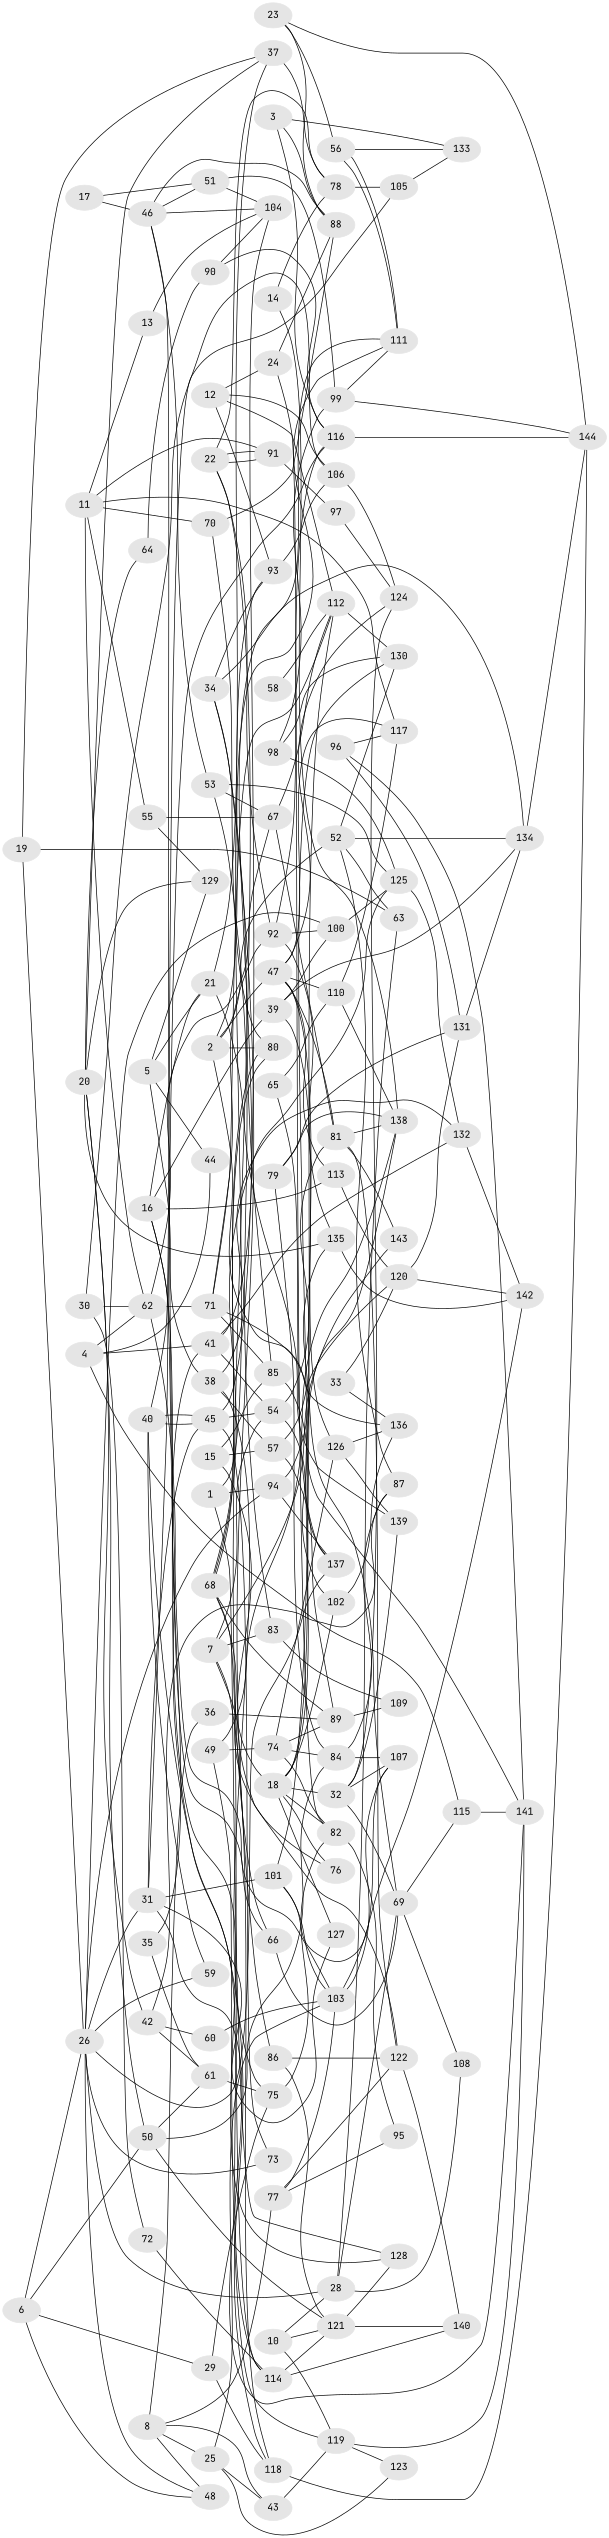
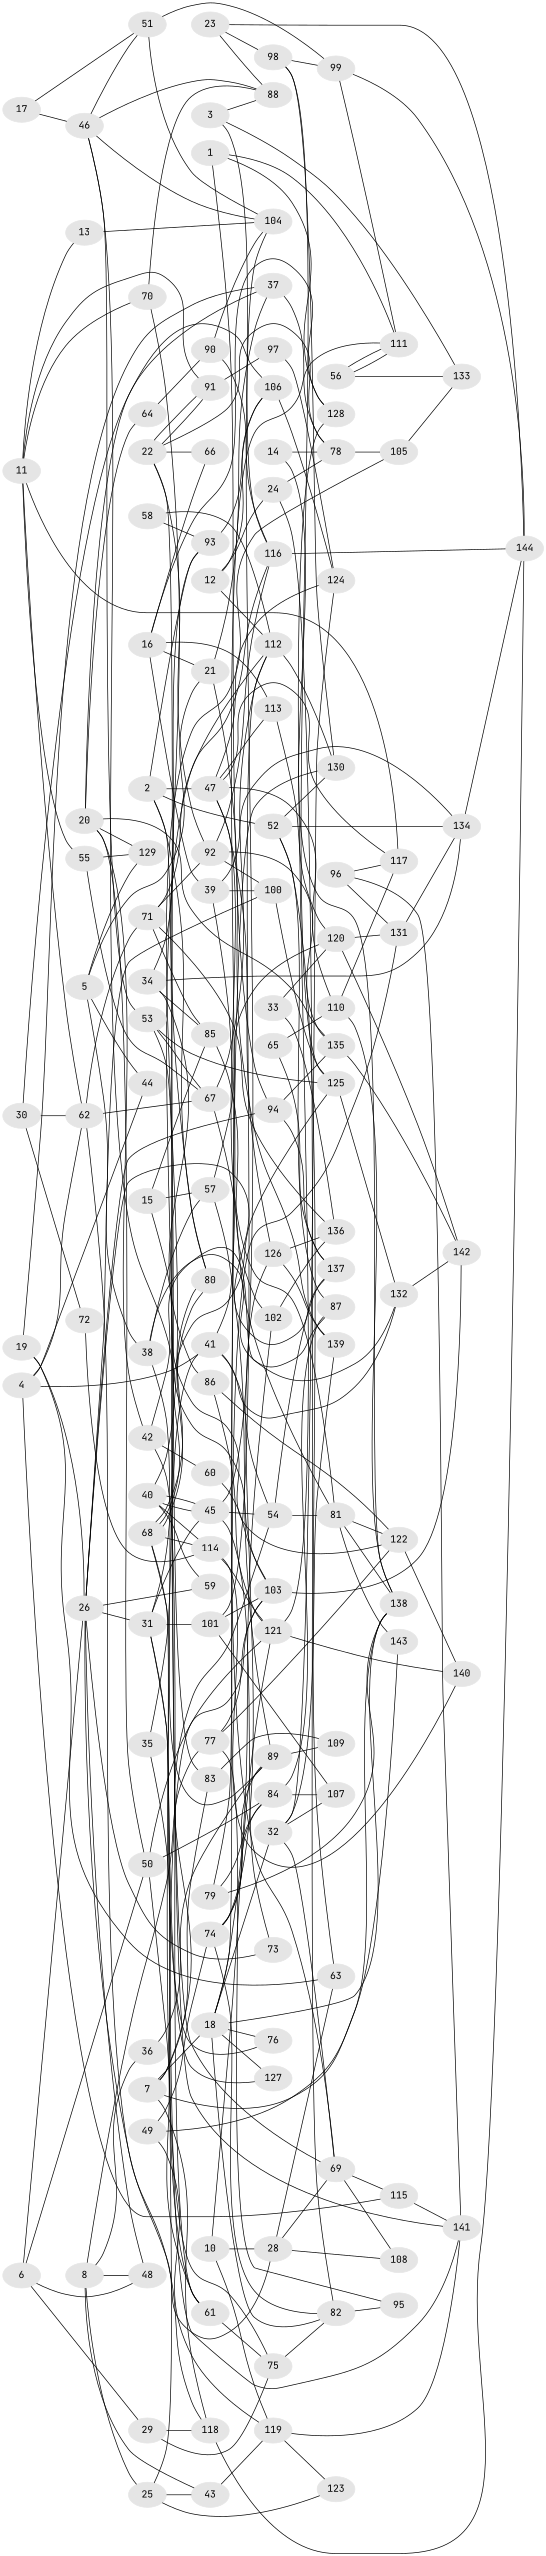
(314, 79) -> (242, 41)
(306, 291) -> (300, 474)
(244, 483) -> (179, 530)
(367, 1867) -> none
(348, 2022) -> (172, 1342)
